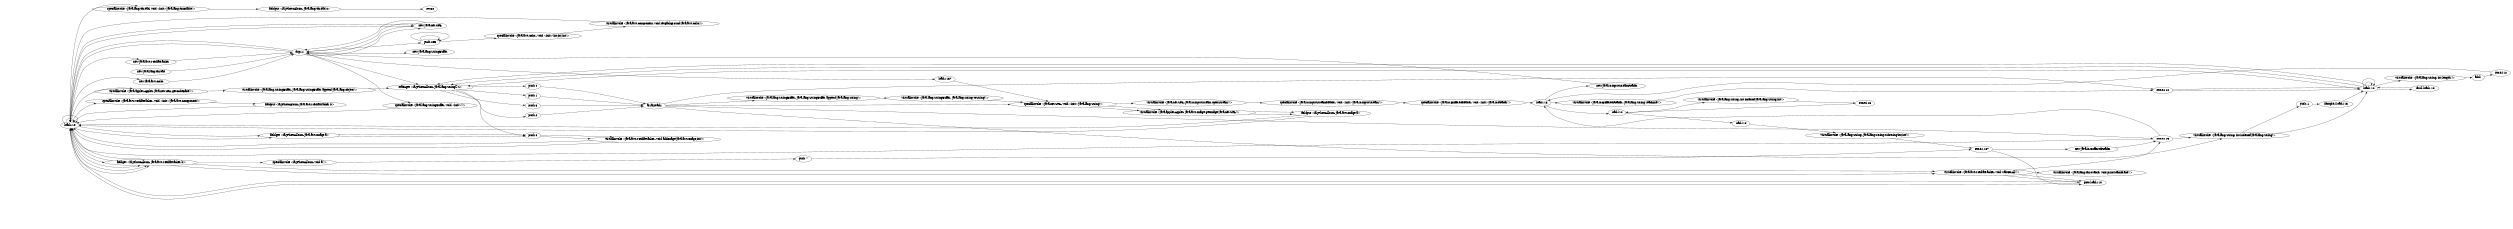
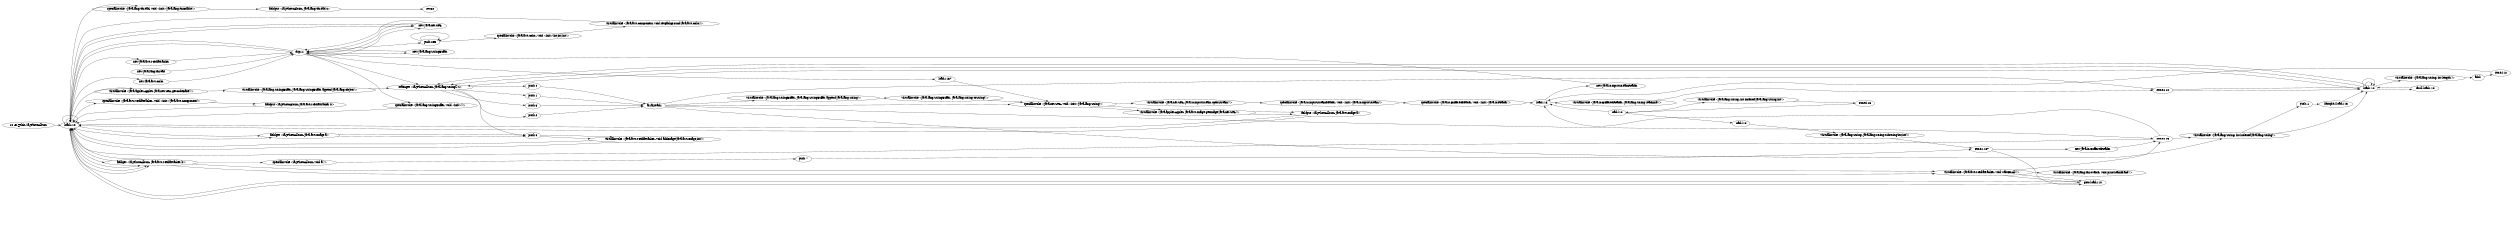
none -> (360, 51)
(1576, 112) -> (1580, 109)
none -> (28, 125)
